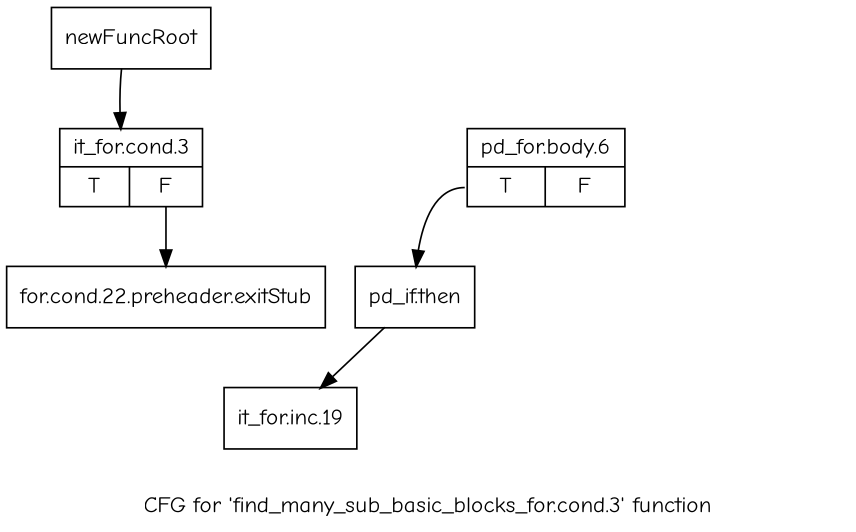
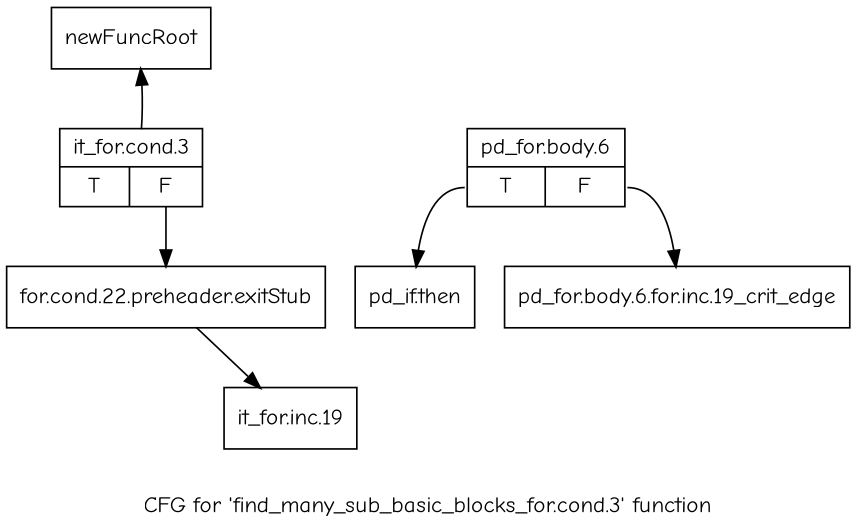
(120, 91) -> (142, 107)
none -> (677, 297)
(359, 352) -> (222, 352)
